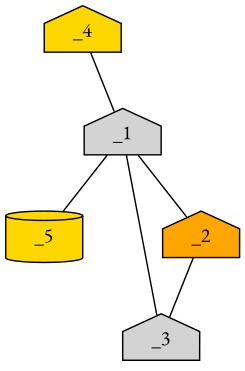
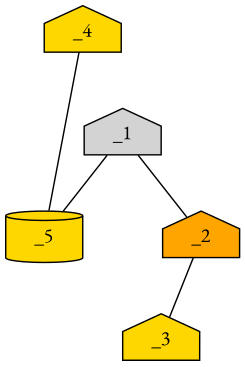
(102, 82) -> (64, 131)
(142, 235) -> none
(161, 339) -> (161, 339)
